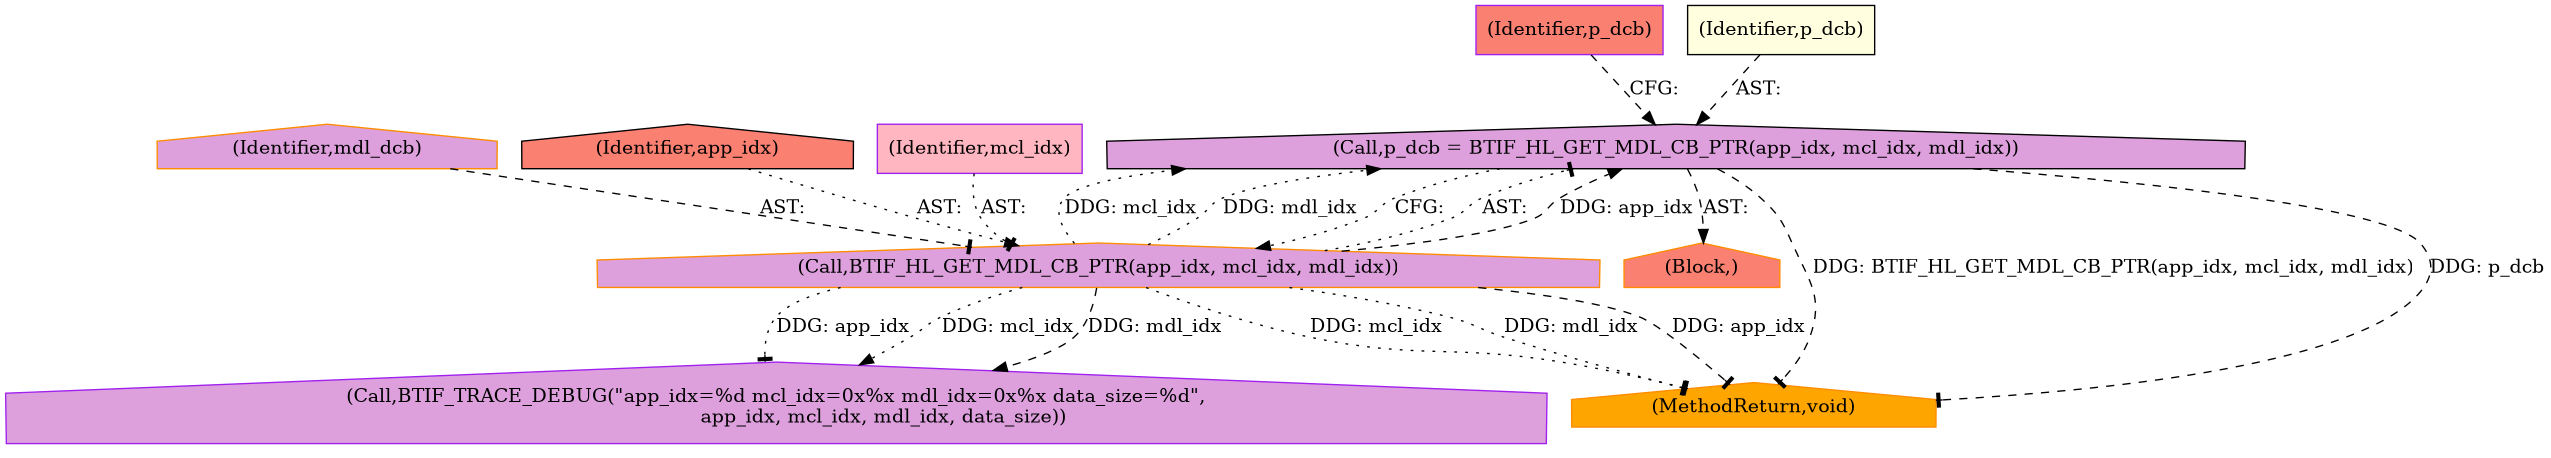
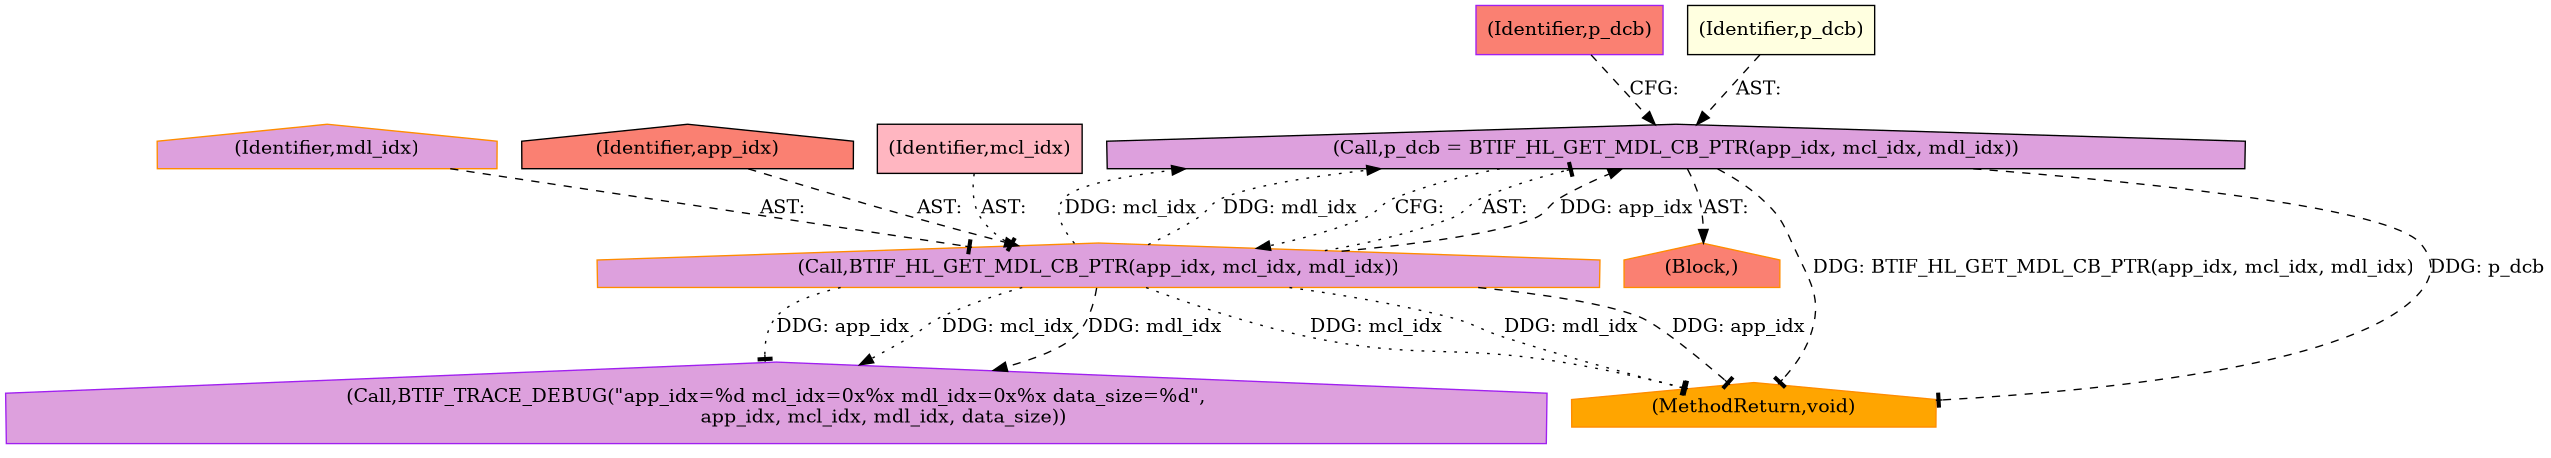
(327, 149) -> (327, 149)
(980, 149) -> (980, 149)
(876, 207) -> (876, 207)
